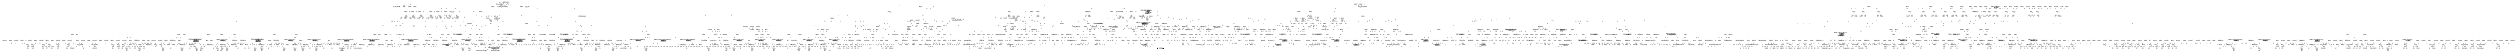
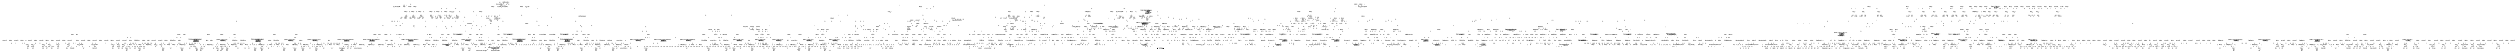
(428, 18) -> none
